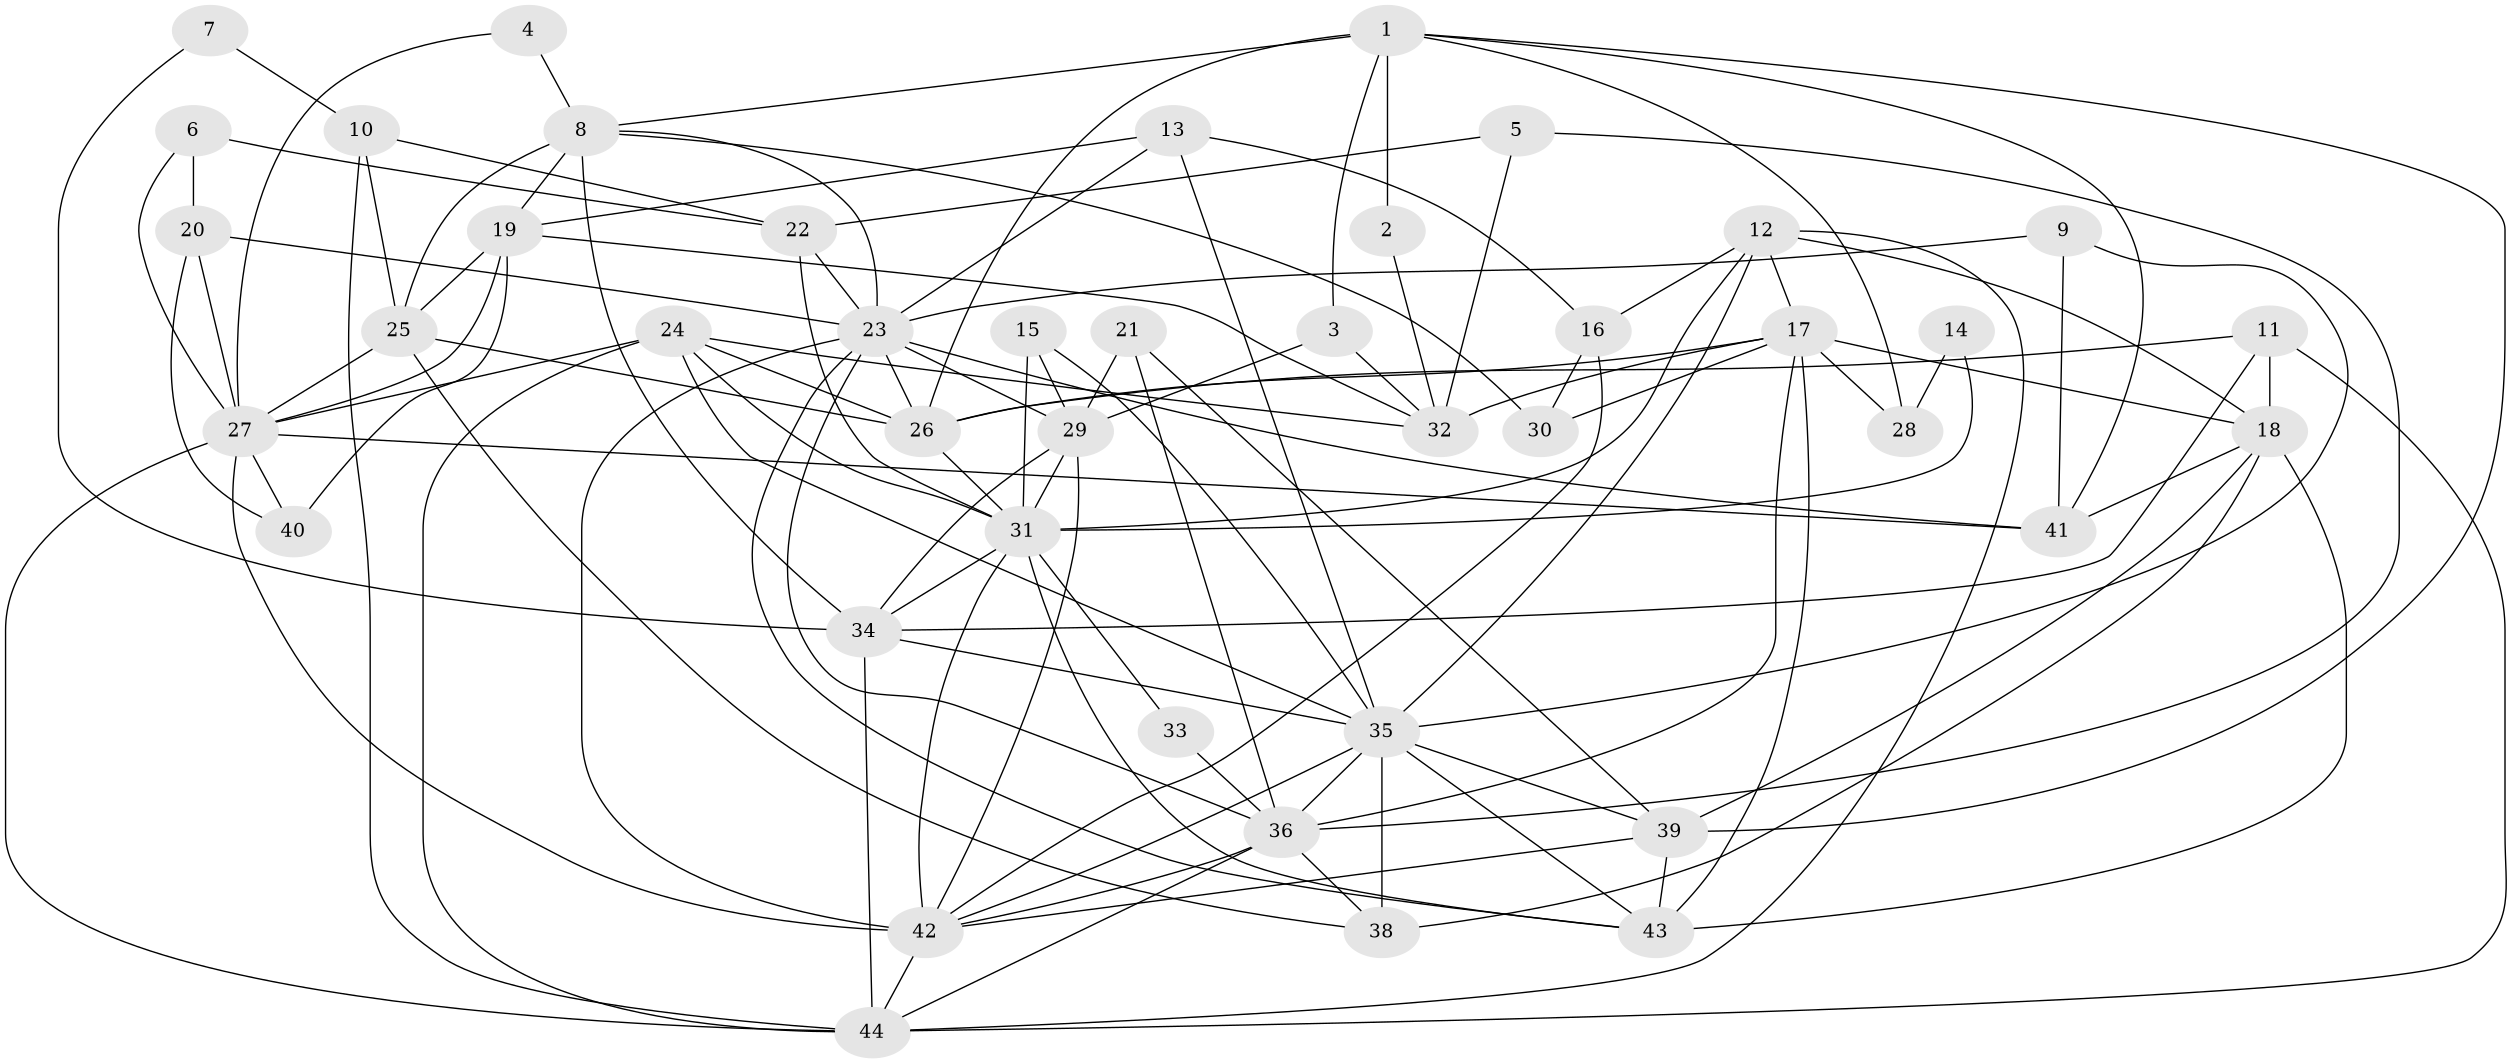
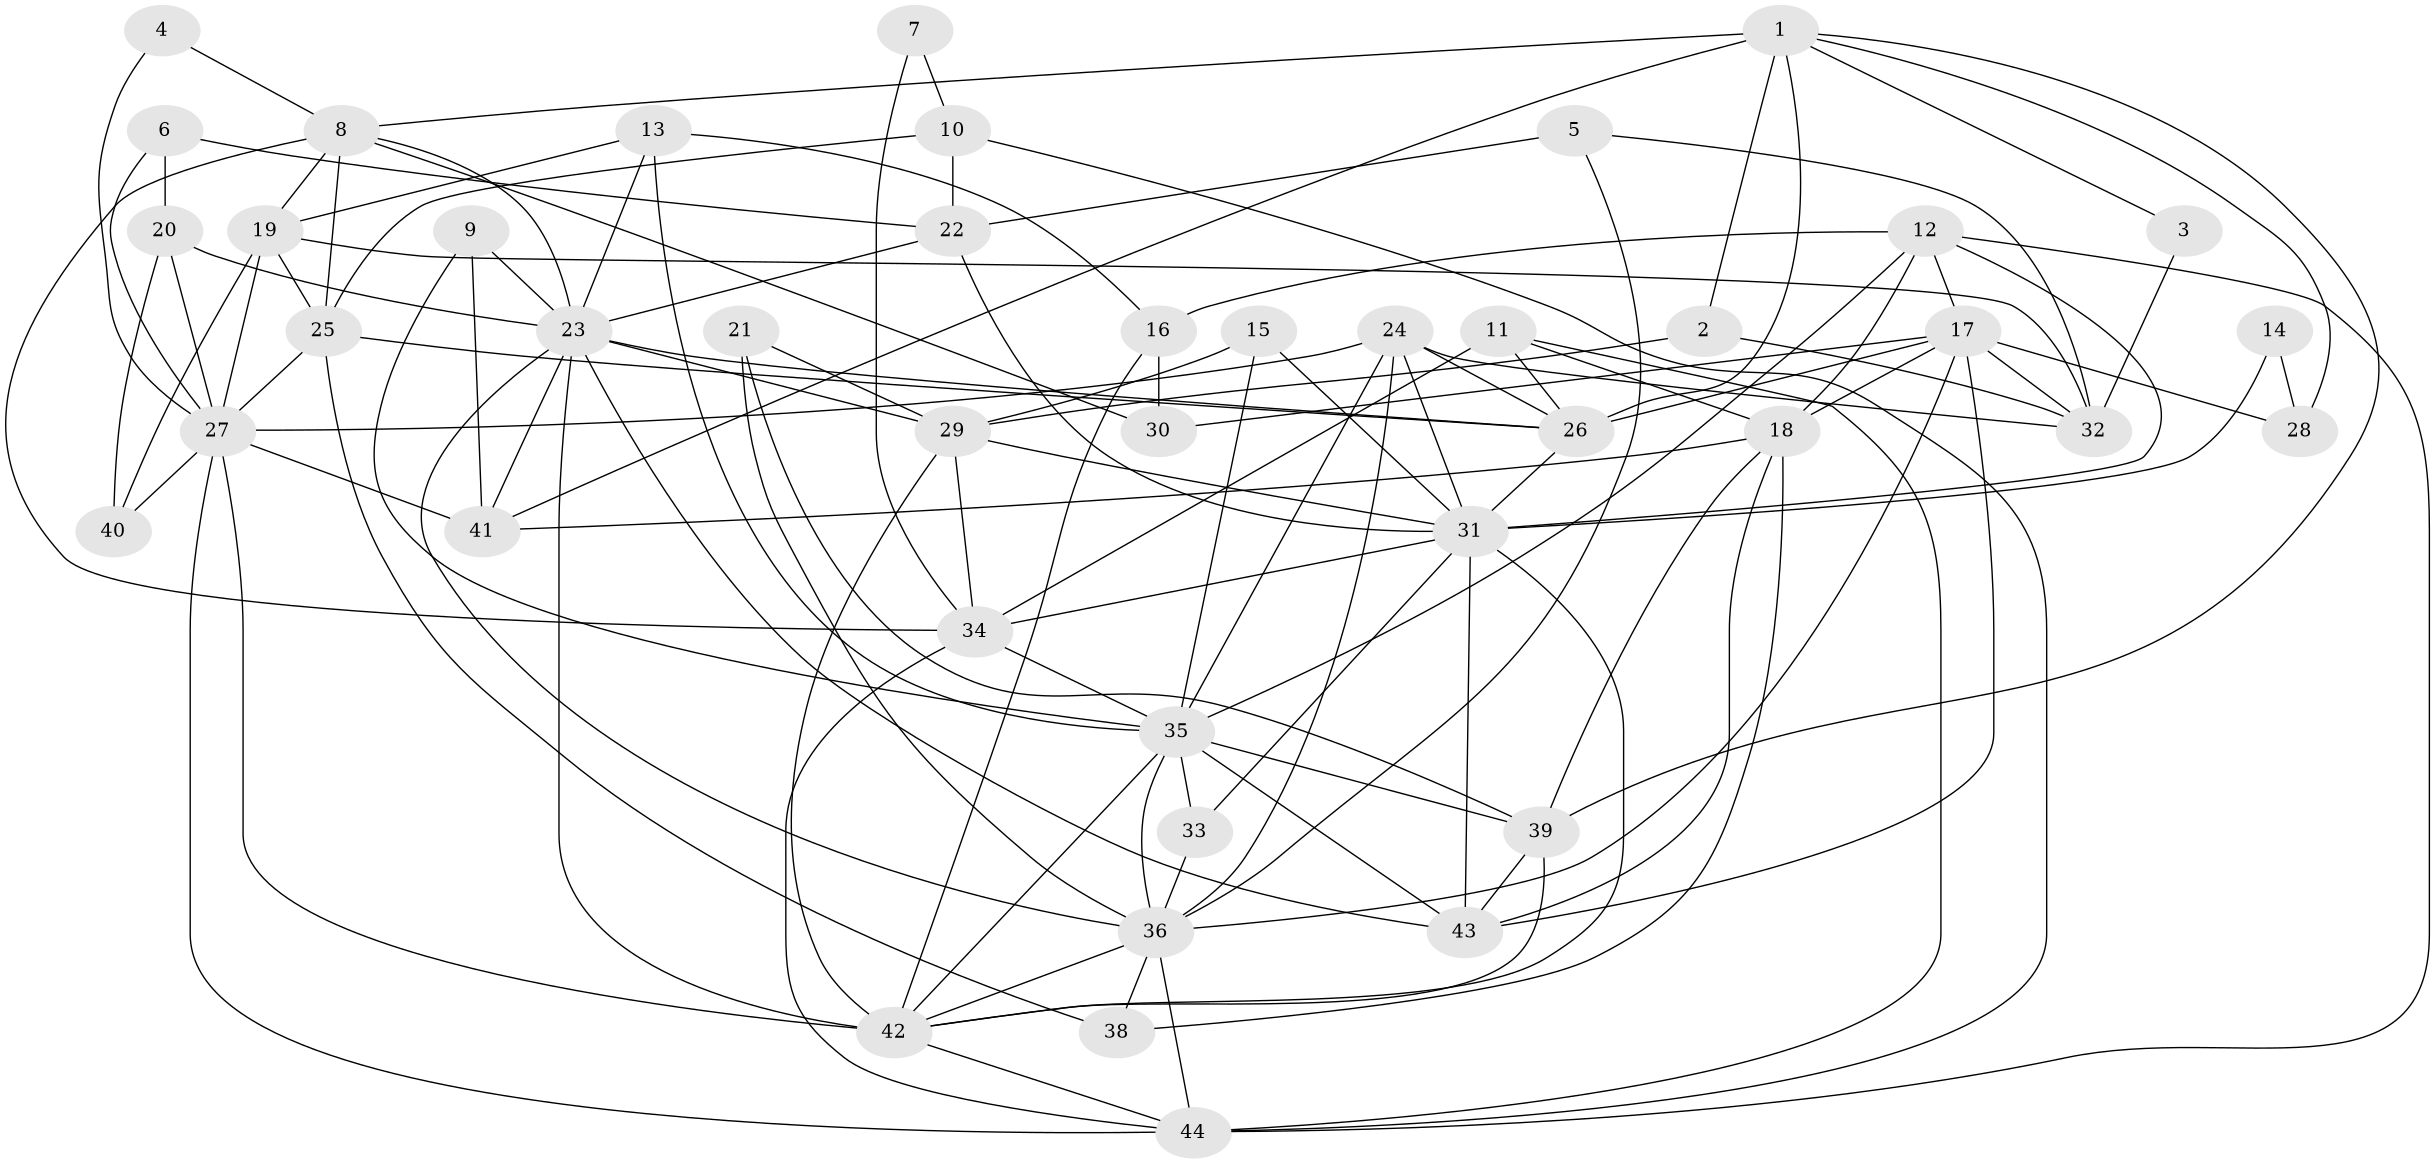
(1224, 374) -> (1329, 381)
(423, 752) -> (1340, 642)
(1382, 836) -> (1186, 782)
